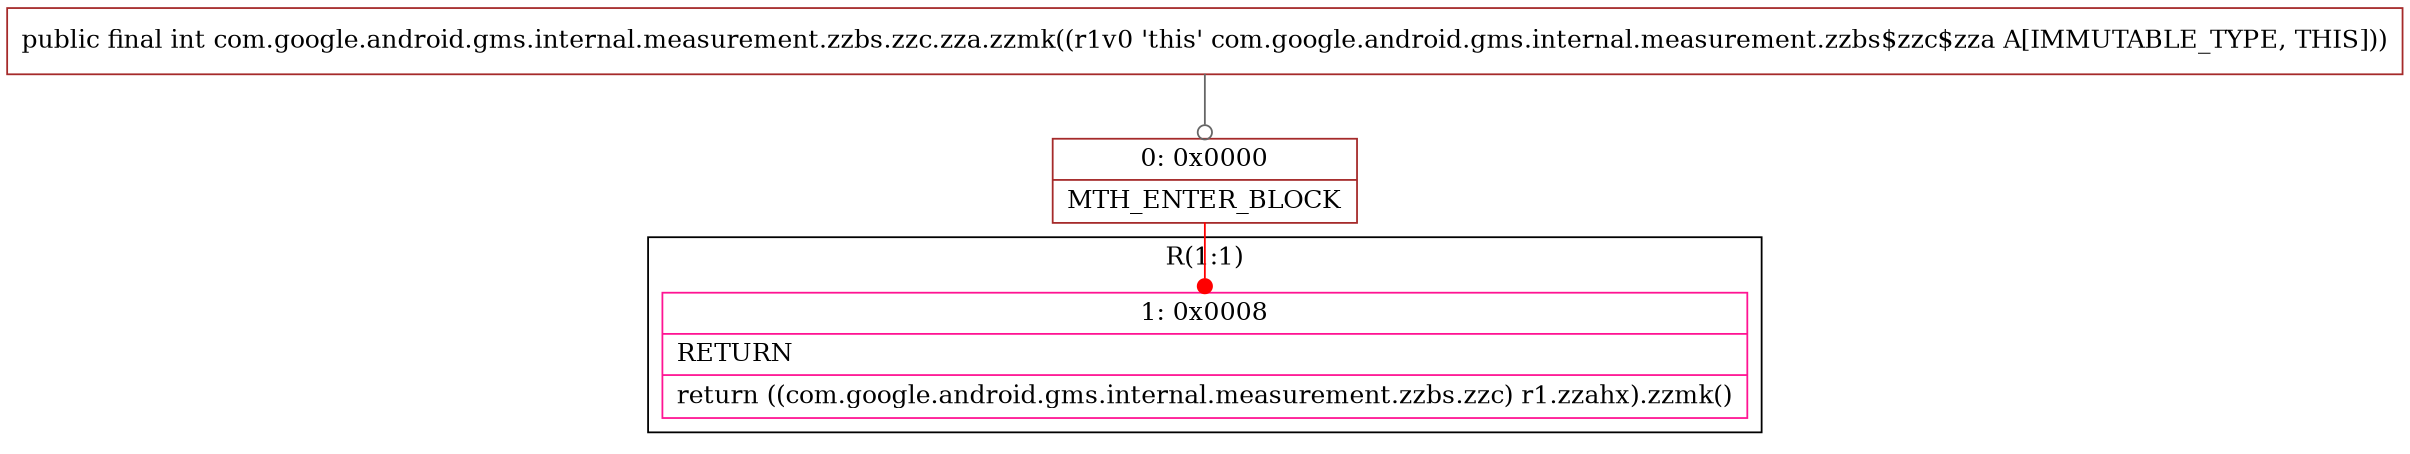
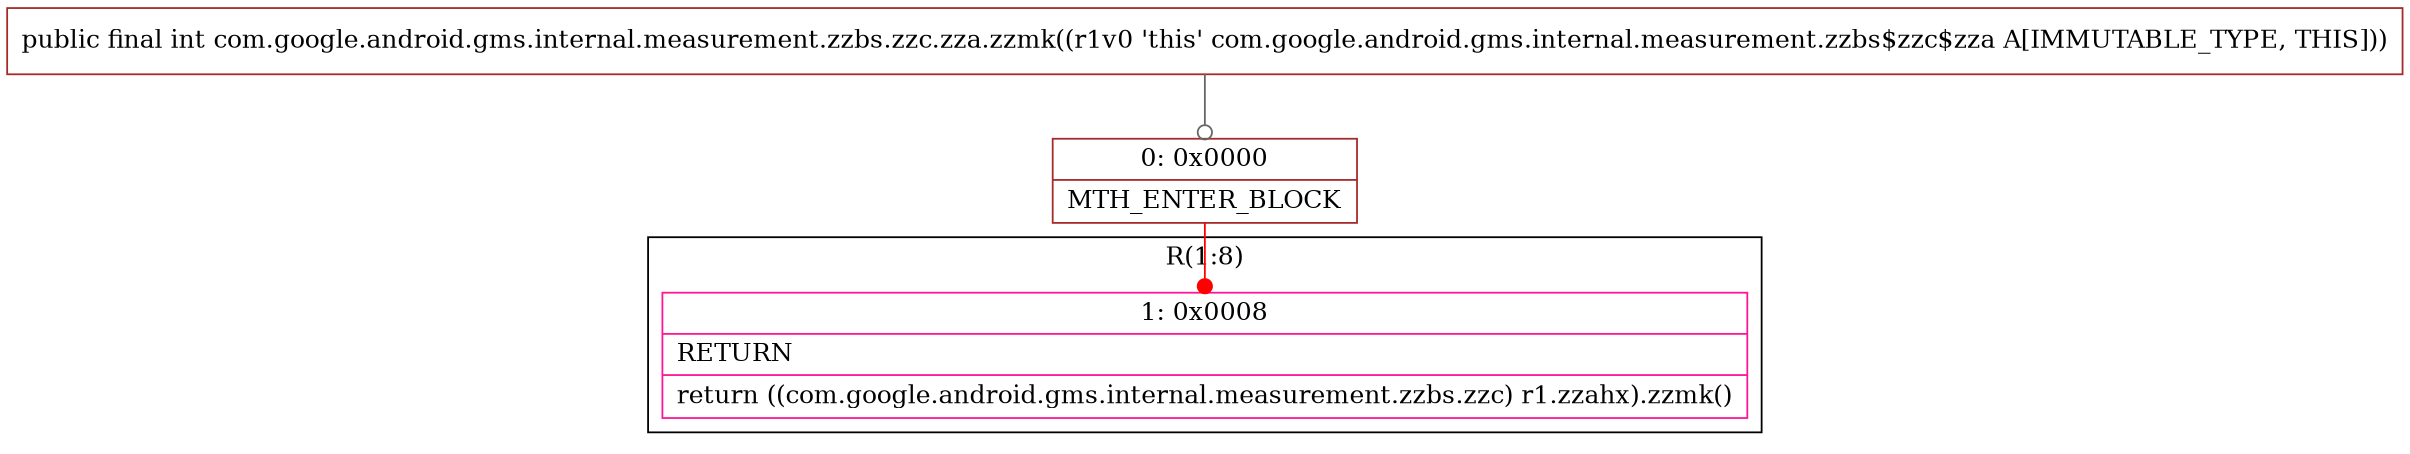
(1205, 258) -> (1205, 258)
